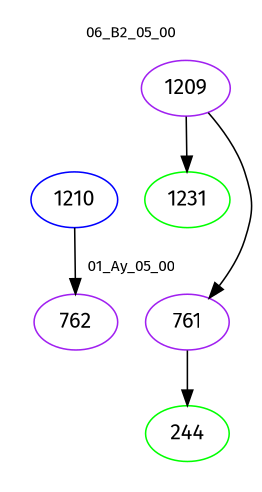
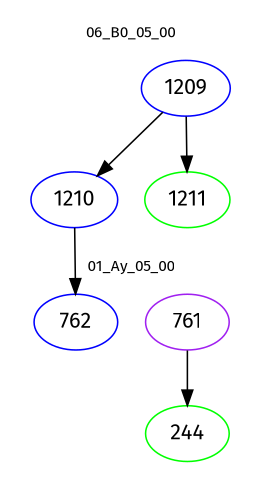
(131, 33) -> (131, 33)
(186, 88) -> (186, 88)
(251, 197) -> (136, 138)
(187, 200) -> (187, 200)
(76, 322) -> (76, 322)
